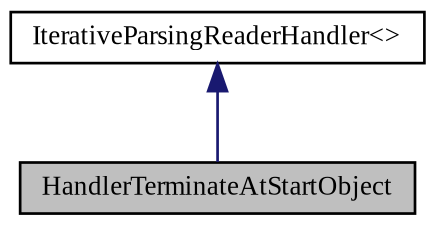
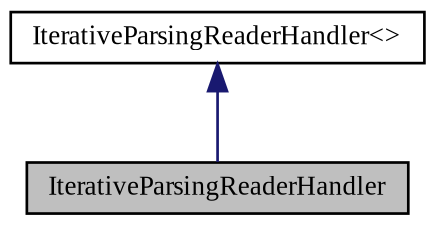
(218, 188) -> (218, 188)
